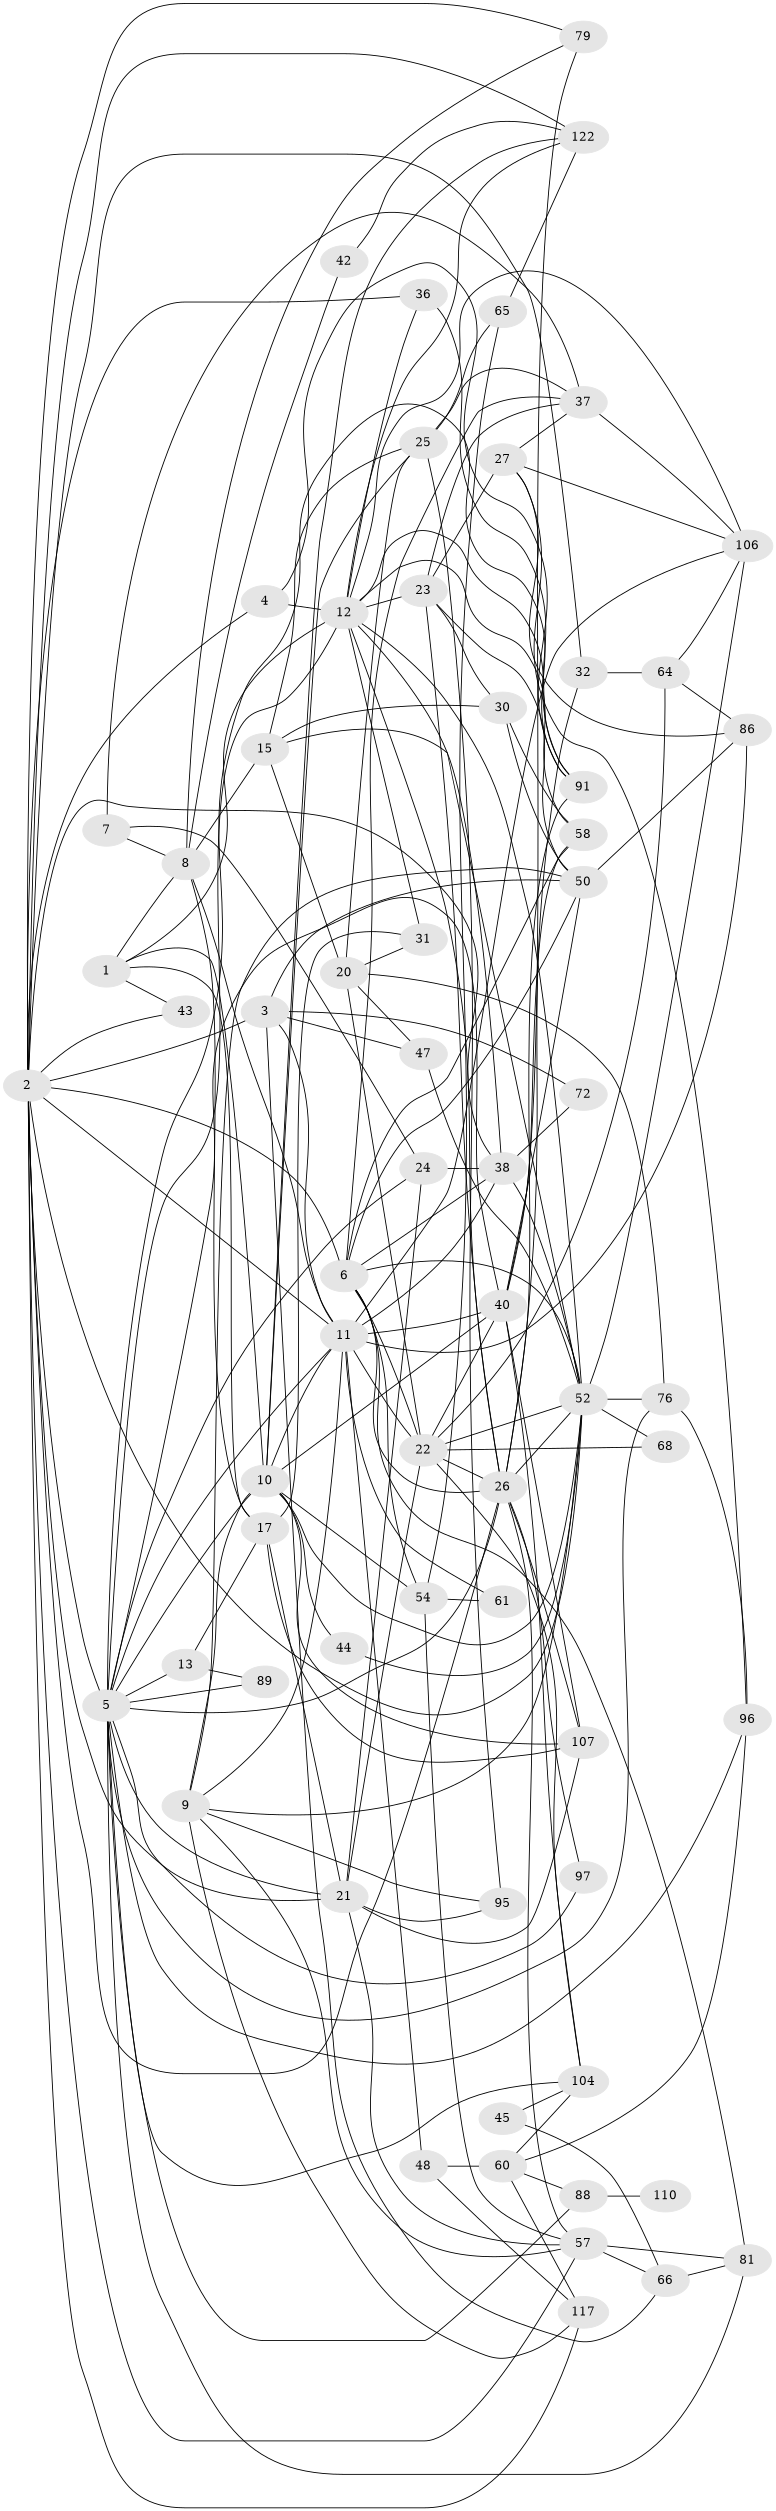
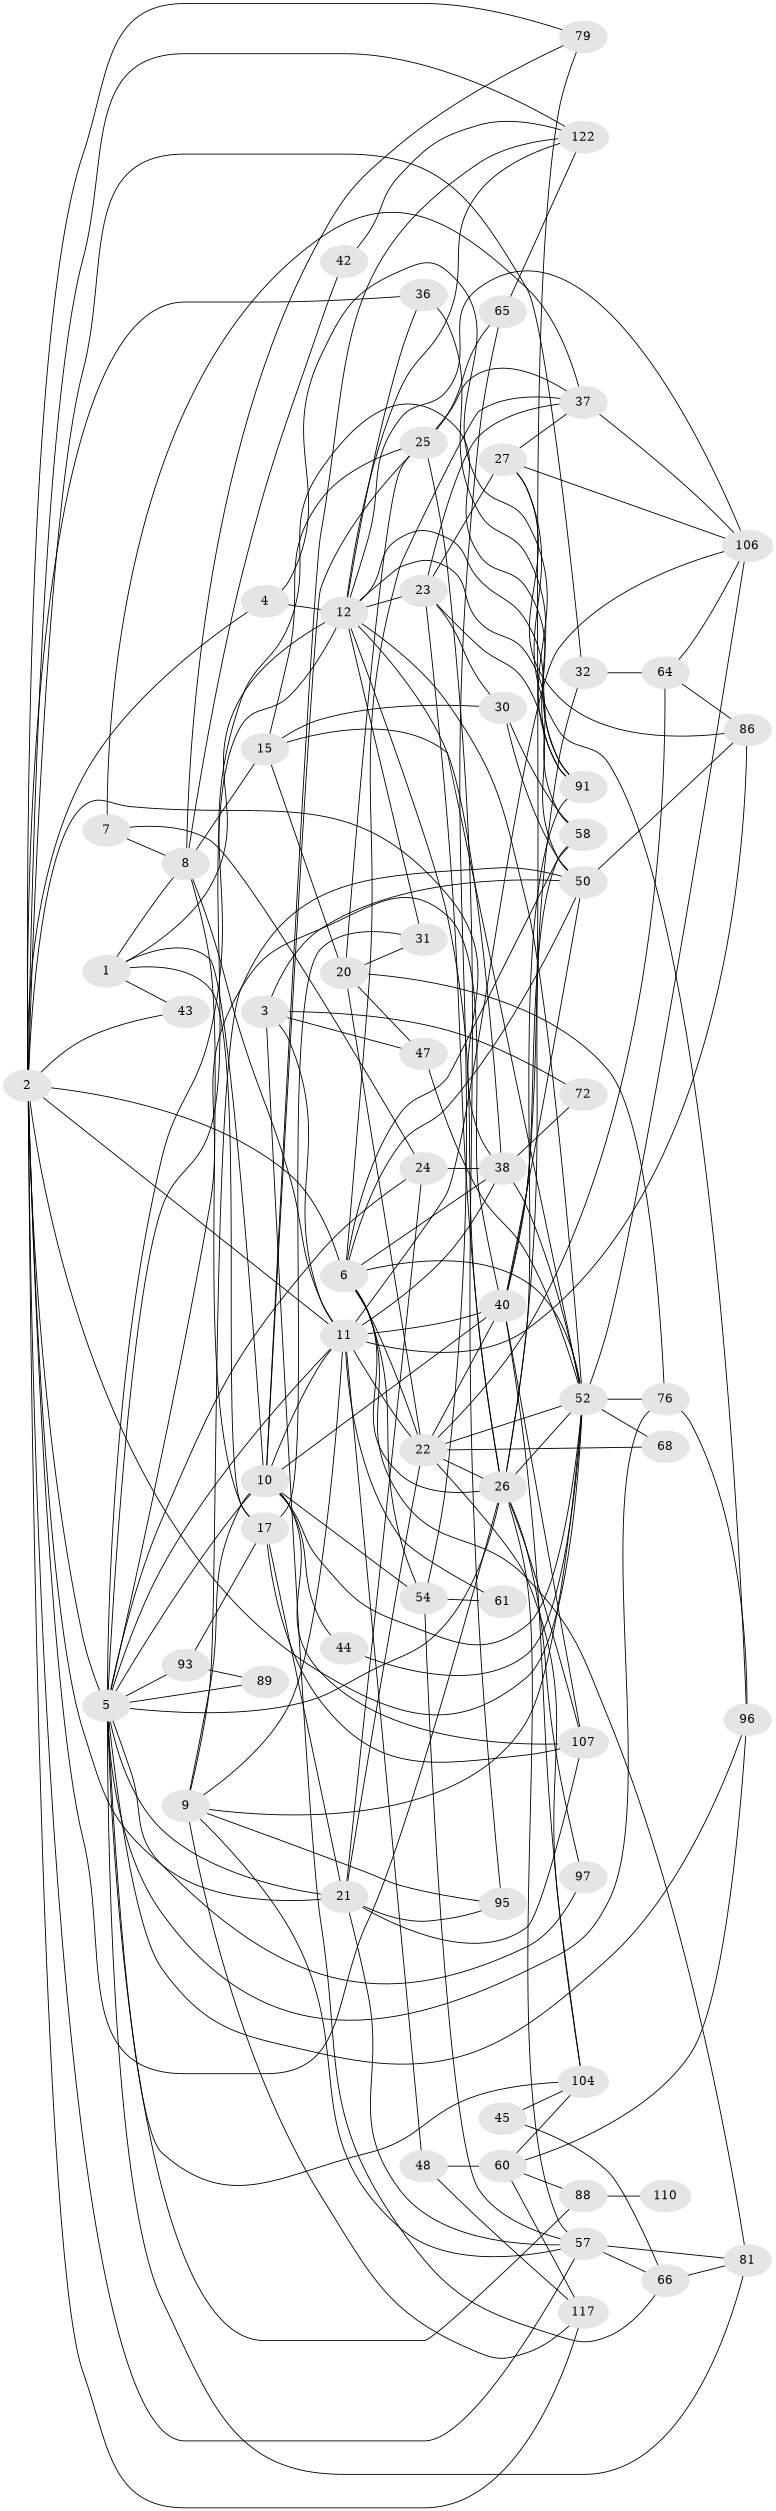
(149, 1055) -> none
(186, 1665) -> (186, 1665)
